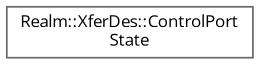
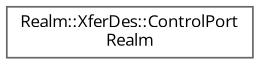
(130, 32) -> (130, 32)
